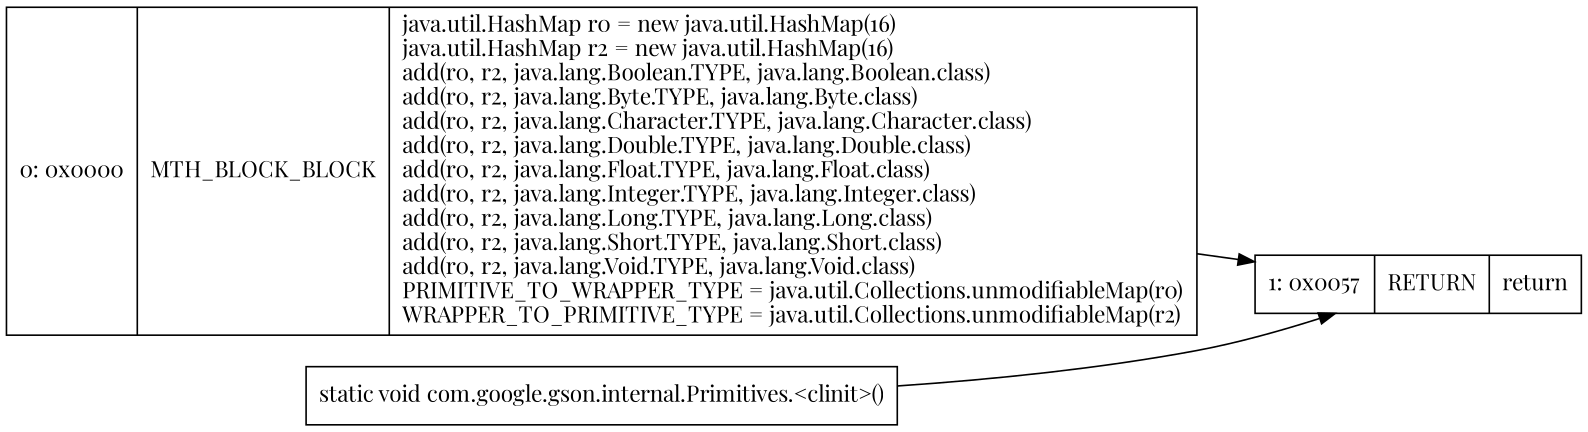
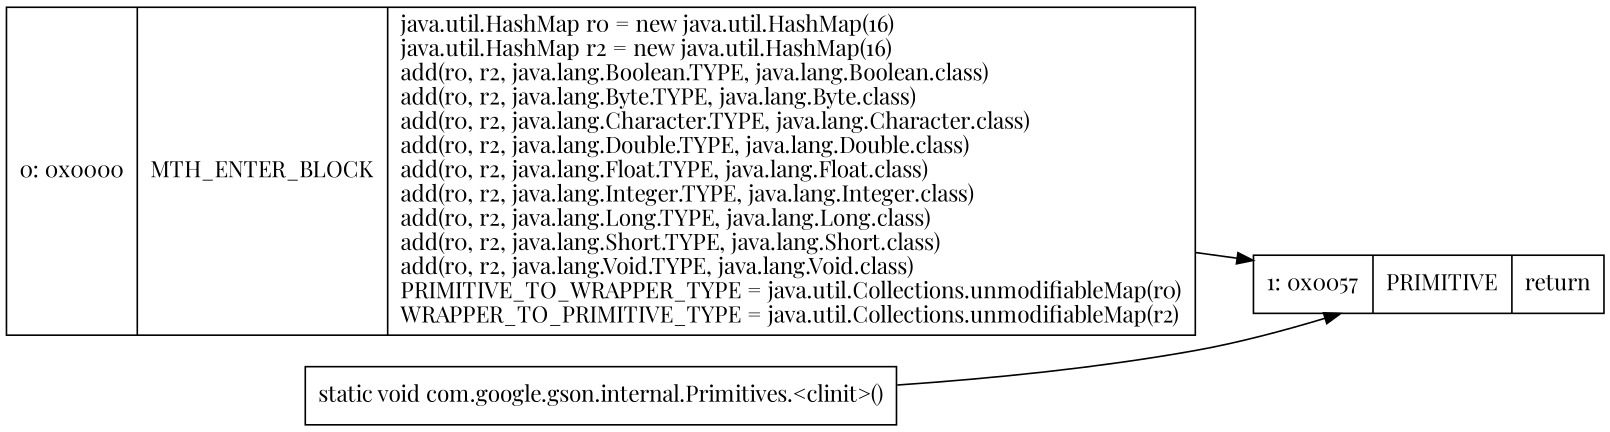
(263, 170) -> (262, 170)
(1432, 283) -> (1442, 283)
